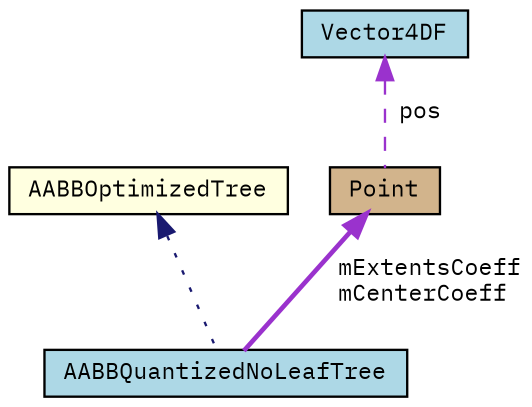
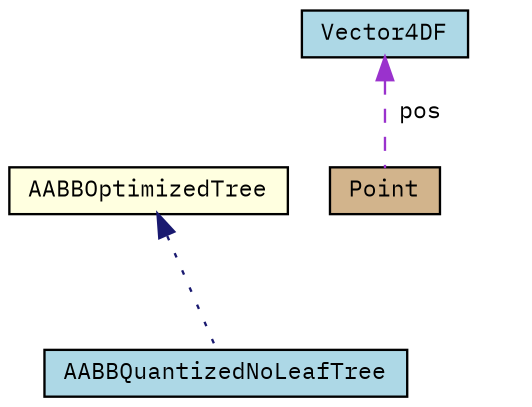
(297, 291) -> none
